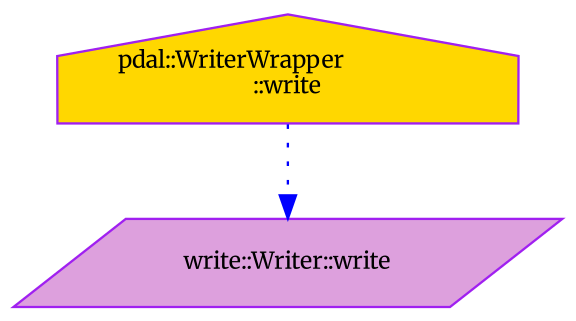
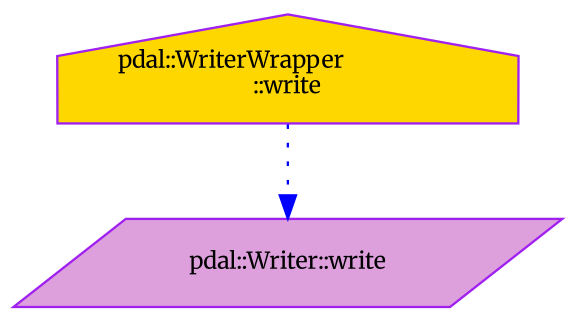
(288, 263) -> (288, 263)
